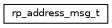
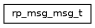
(56, 14) -> (47, 14)
